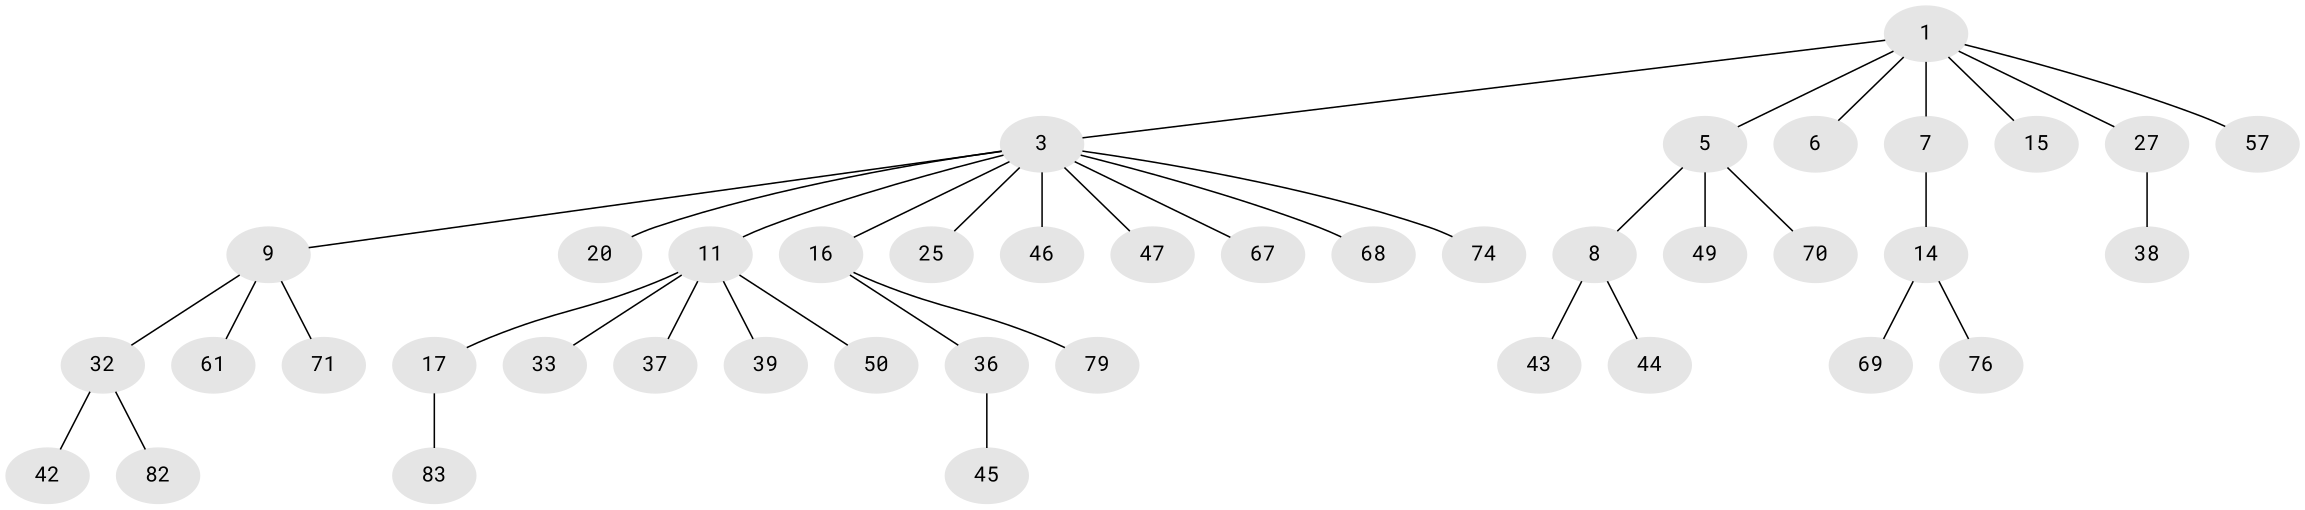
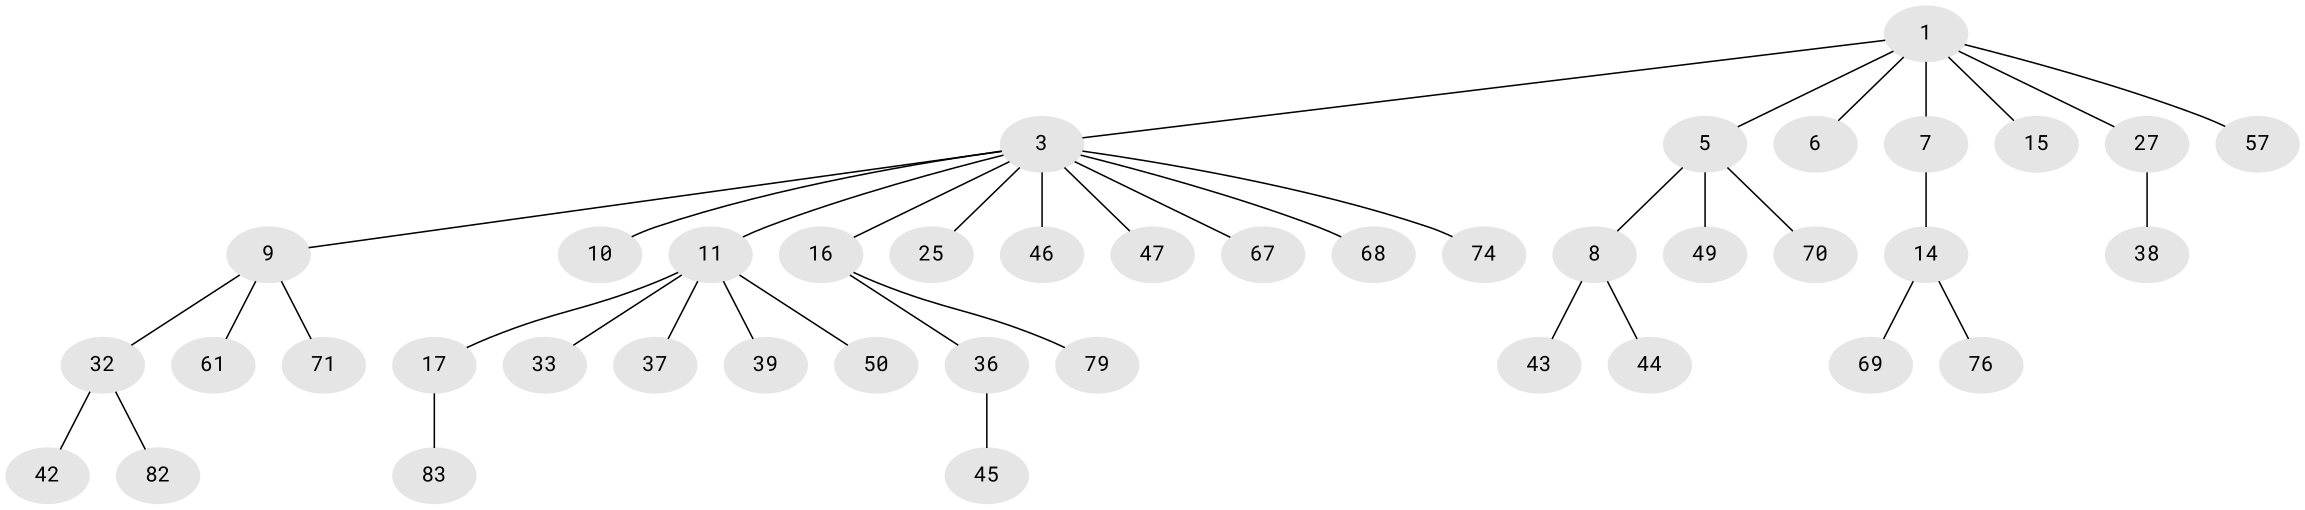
(600, 255) -> (600, 255)
